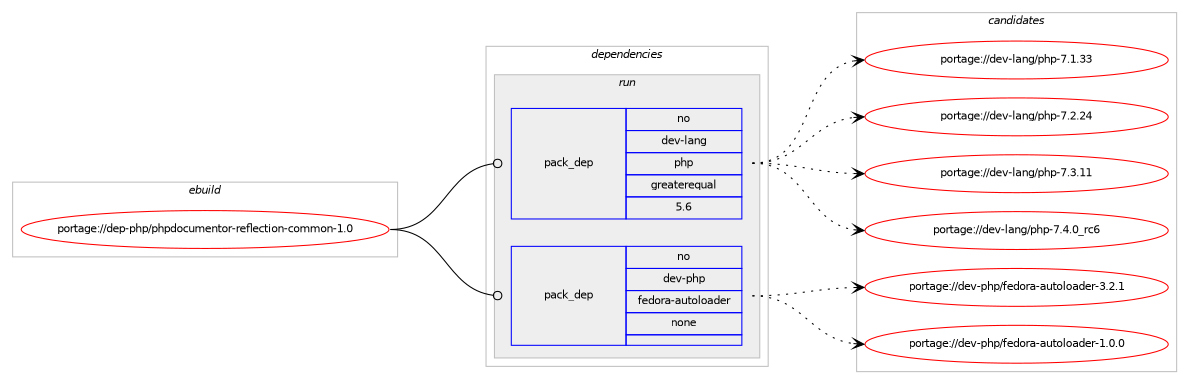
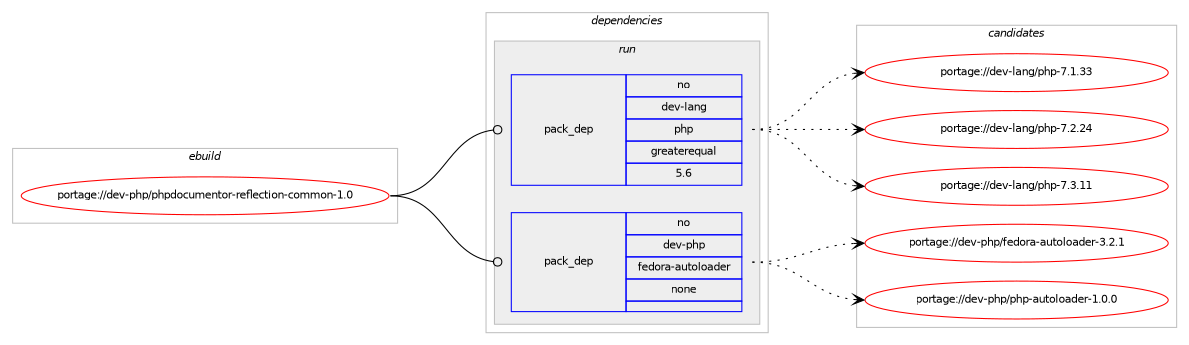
(205, 230) -> (205, 196)
(1017, 231) -> none
(1017, 344) -> (1017, 300)
